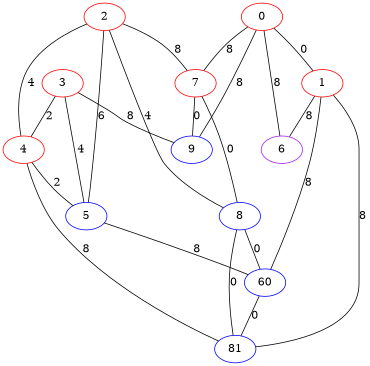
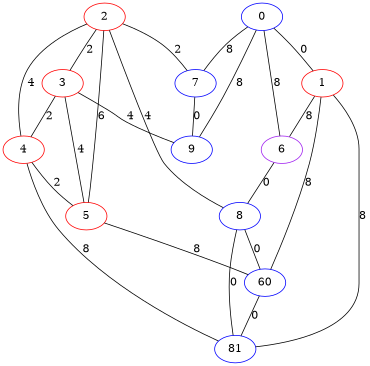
(262, 17) -> (262, 17)
none -> (83, 50)
(178, 50) -> (178, 50)
(196, 83) -> (196, 83)
(131, 116) -> (131, 116)
(223, 148) -> (261, 183)
(86, 216) -> (86, 216)
